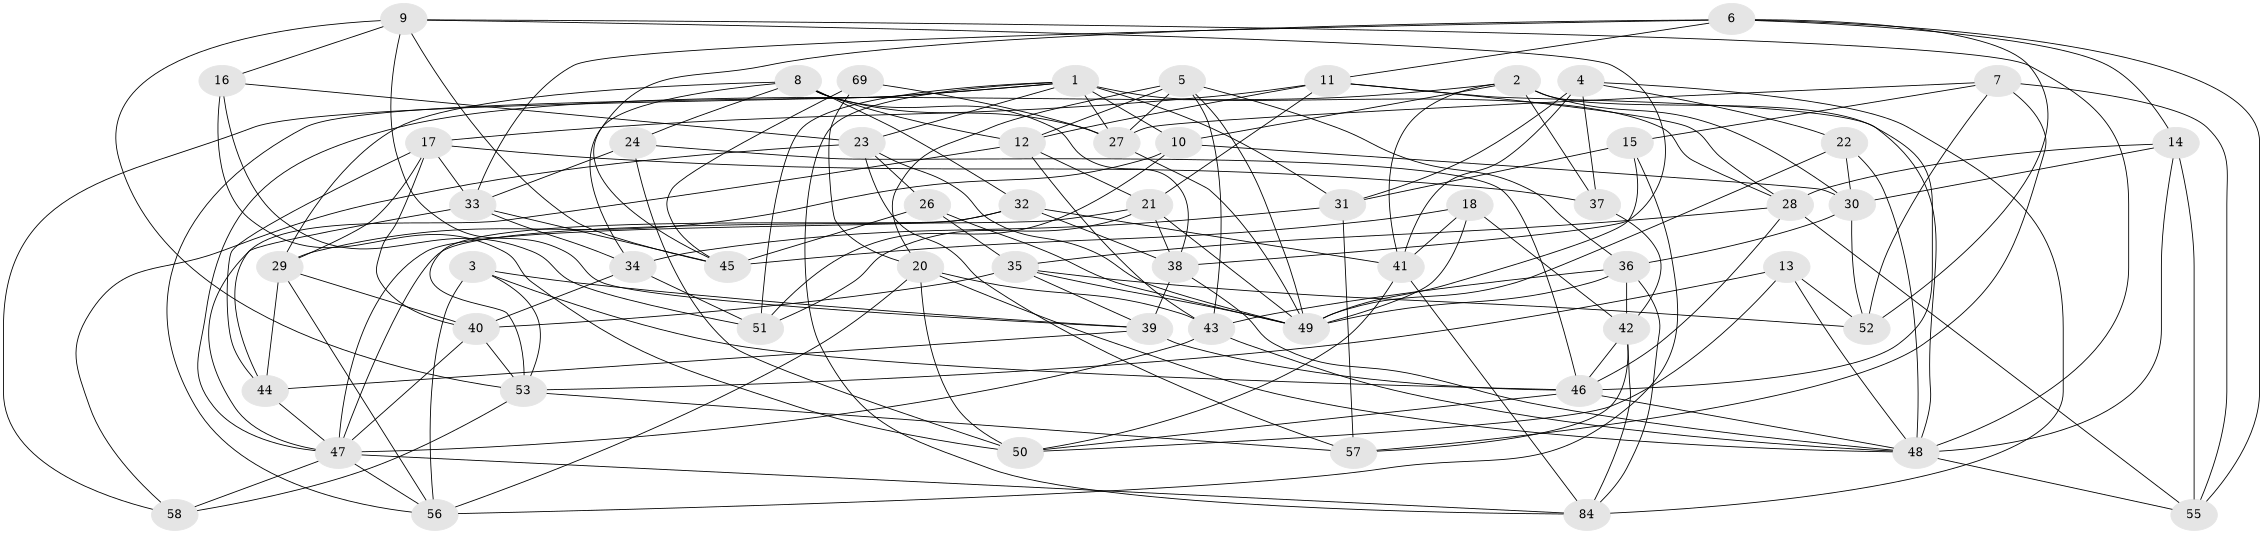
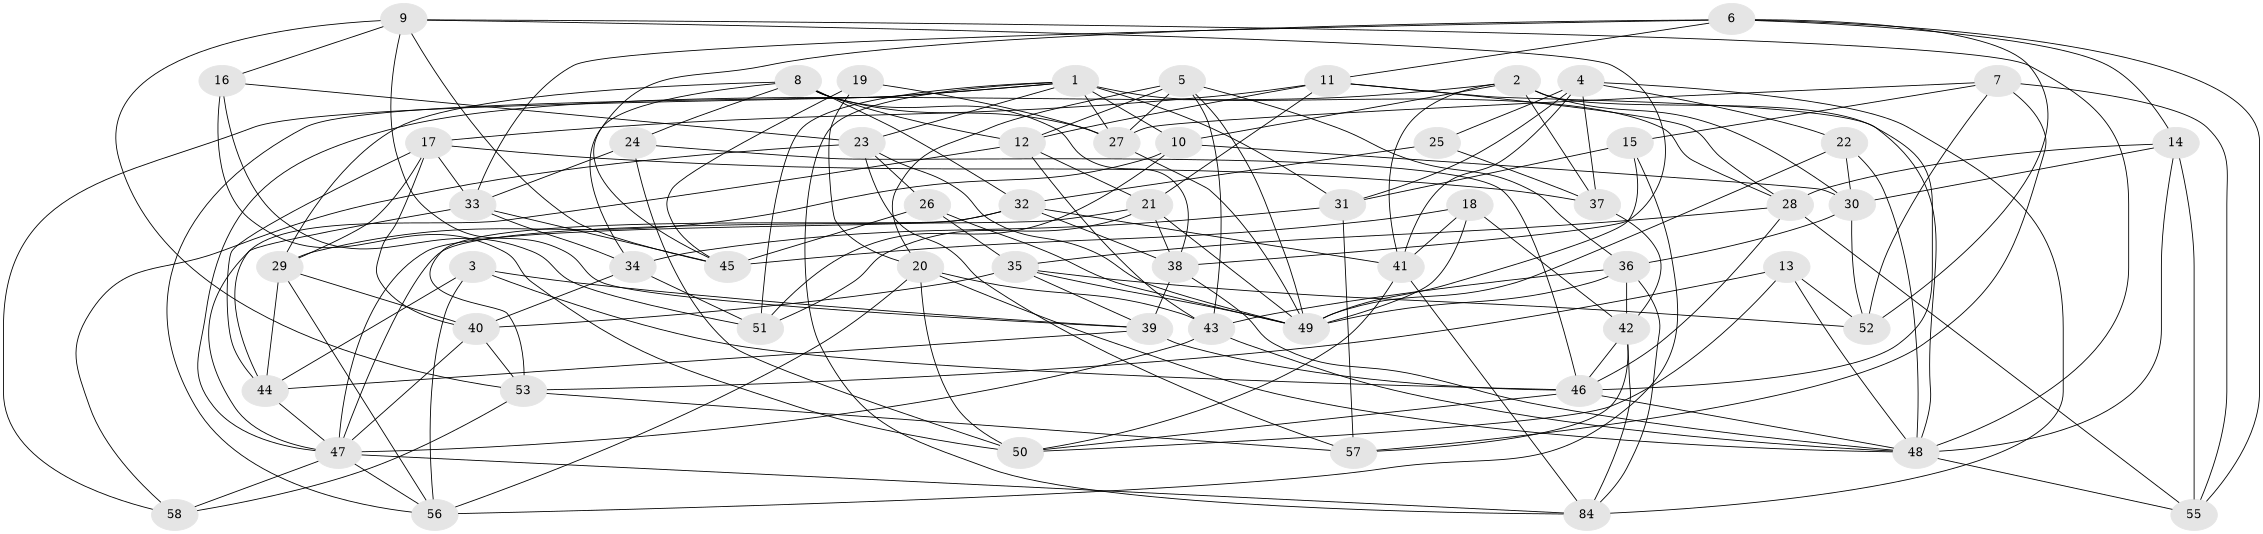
(860, 81) -> (860, 81)
none -> (1437, 143)
(537, 316) -> (373, 326)
